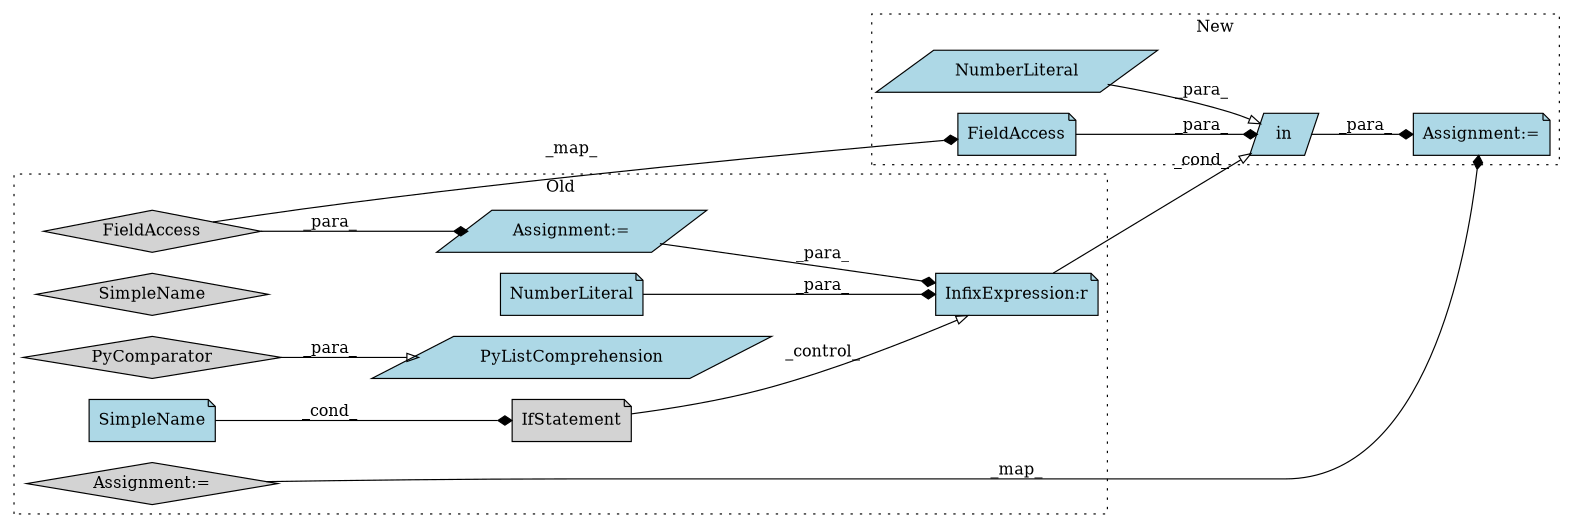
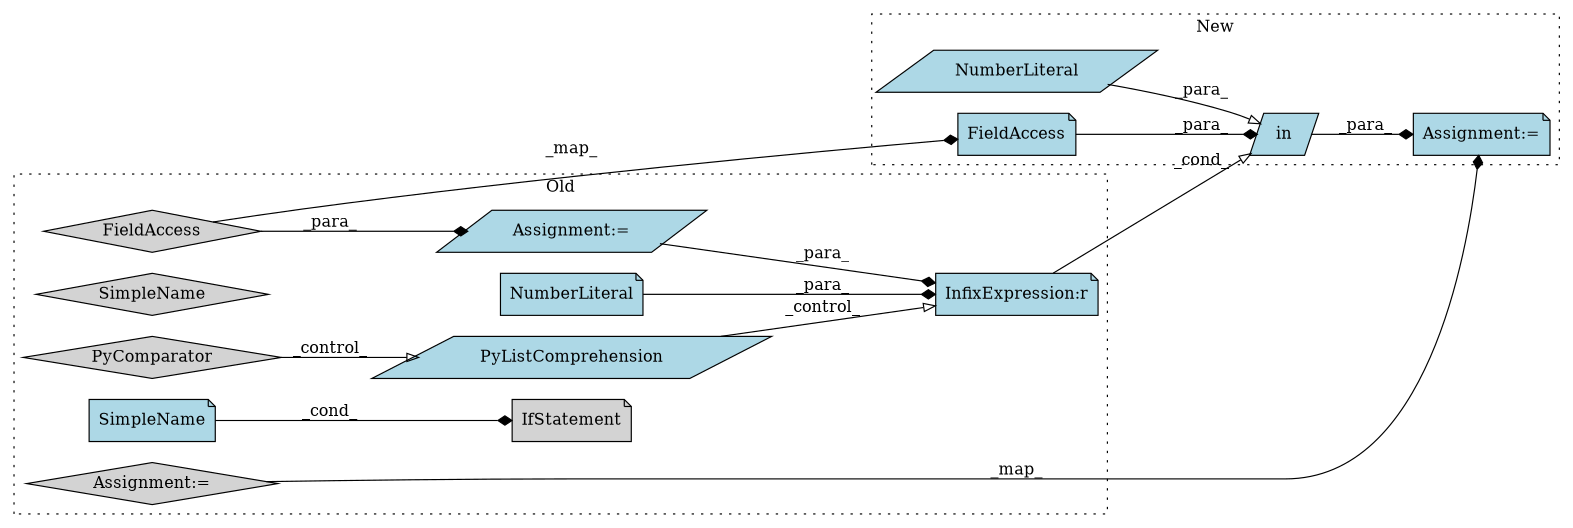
(330, 349) -> (330, 349)
(798, 379) -> (822, 322)
